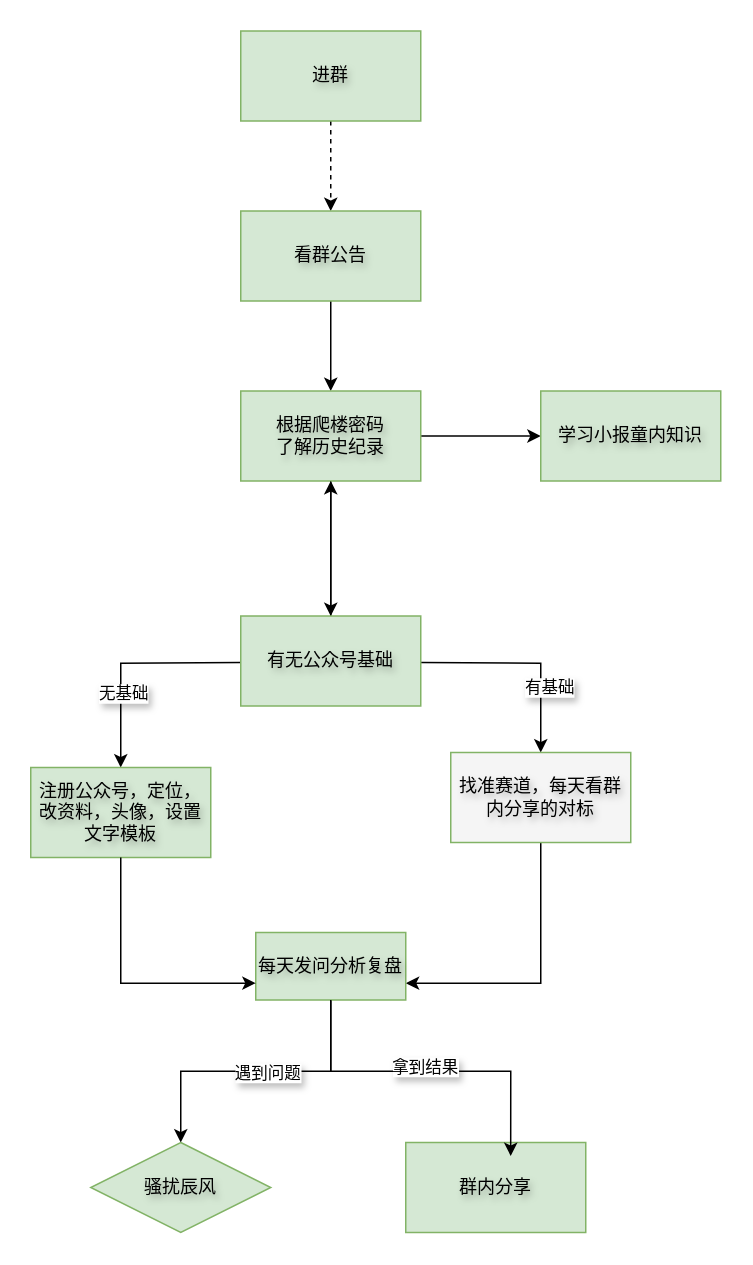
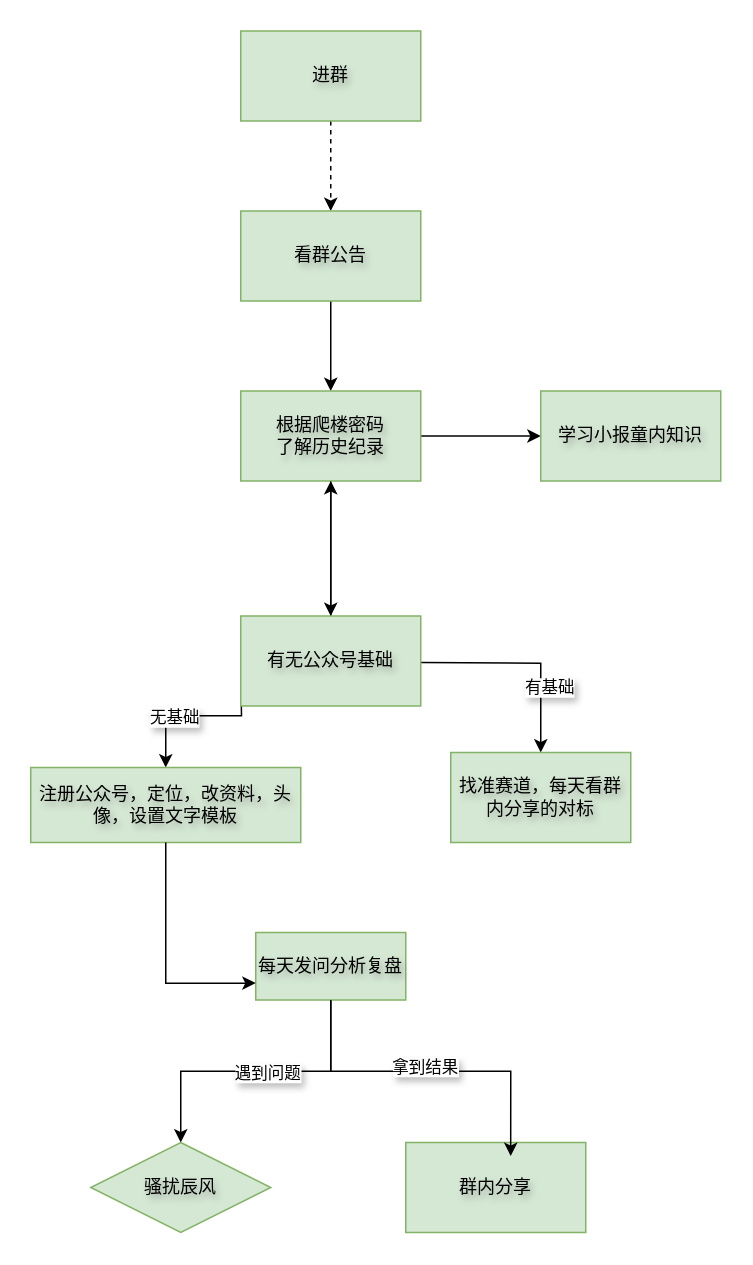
(541, 797) -> (541, 797)
(121, 812) -> (166, 805)
(541, 975) -> none
